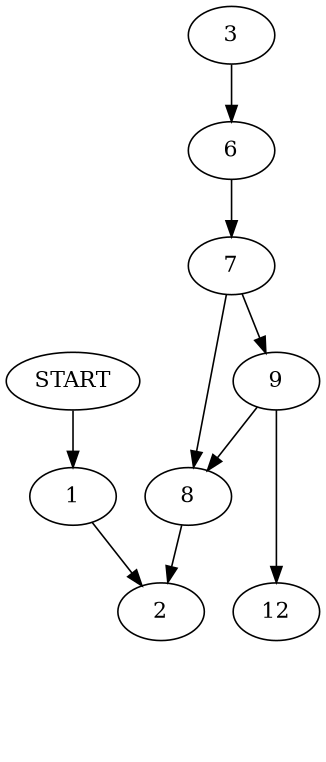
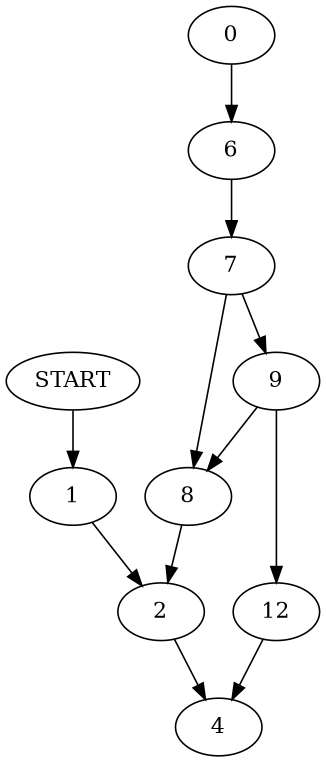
(232, 35) -> (232, 35)
none -> (219, 727)
